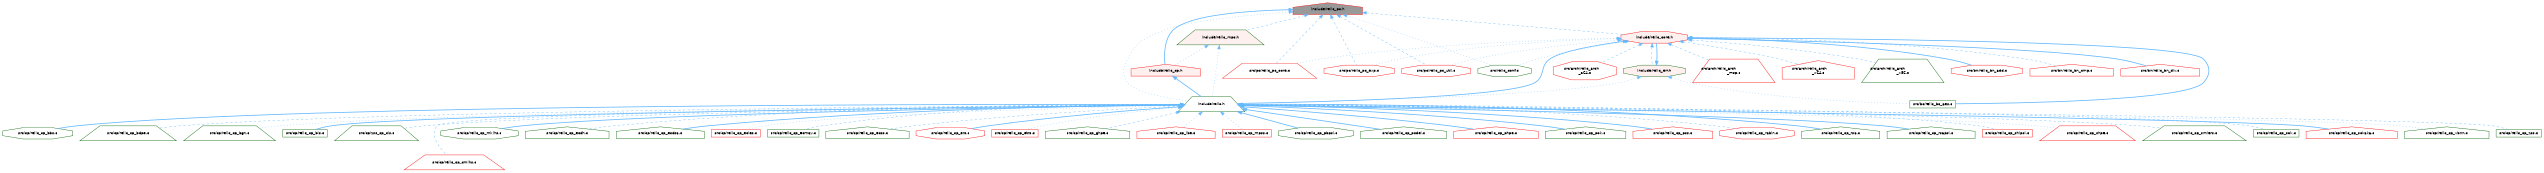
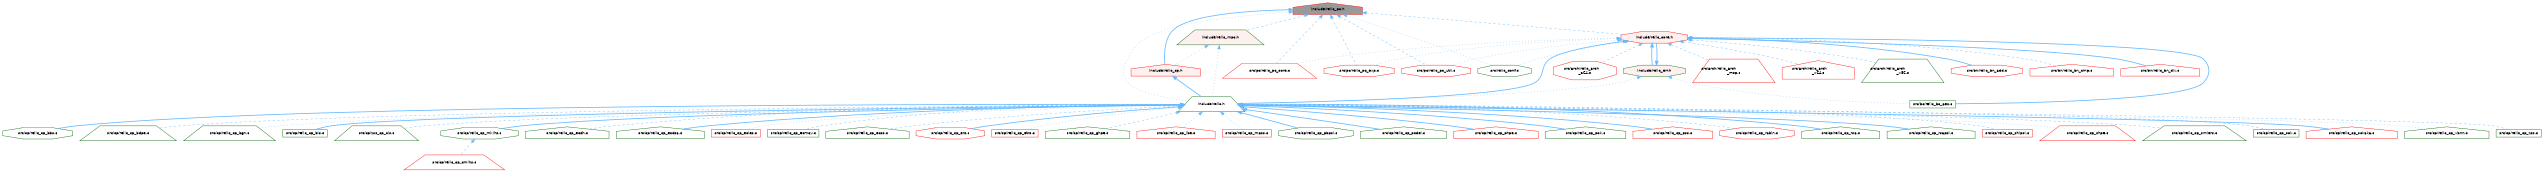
(1652, 56) -> (1652, 56)
(792, 110) -> (466, 148)
